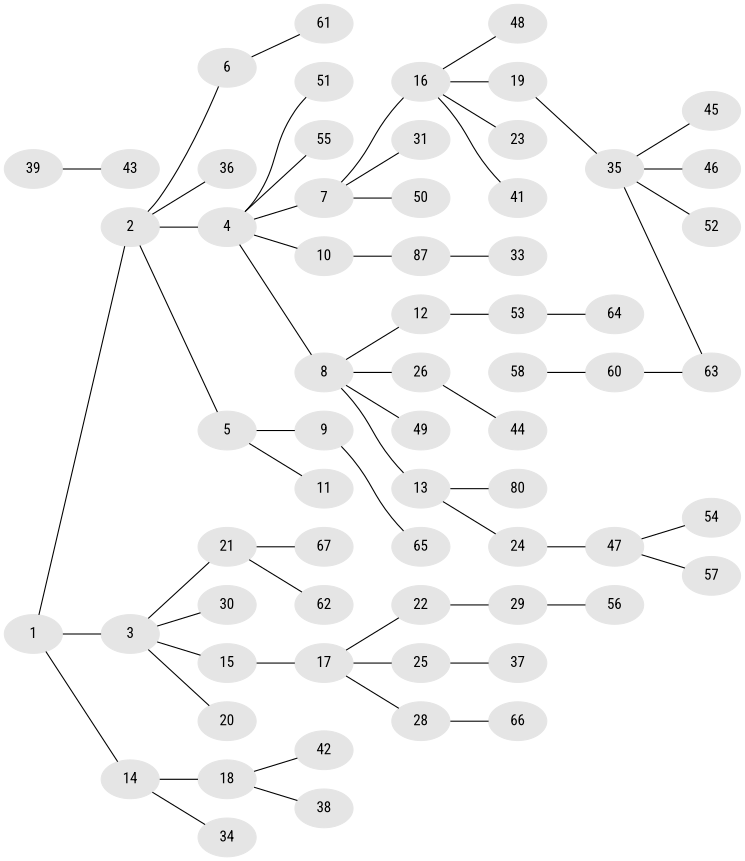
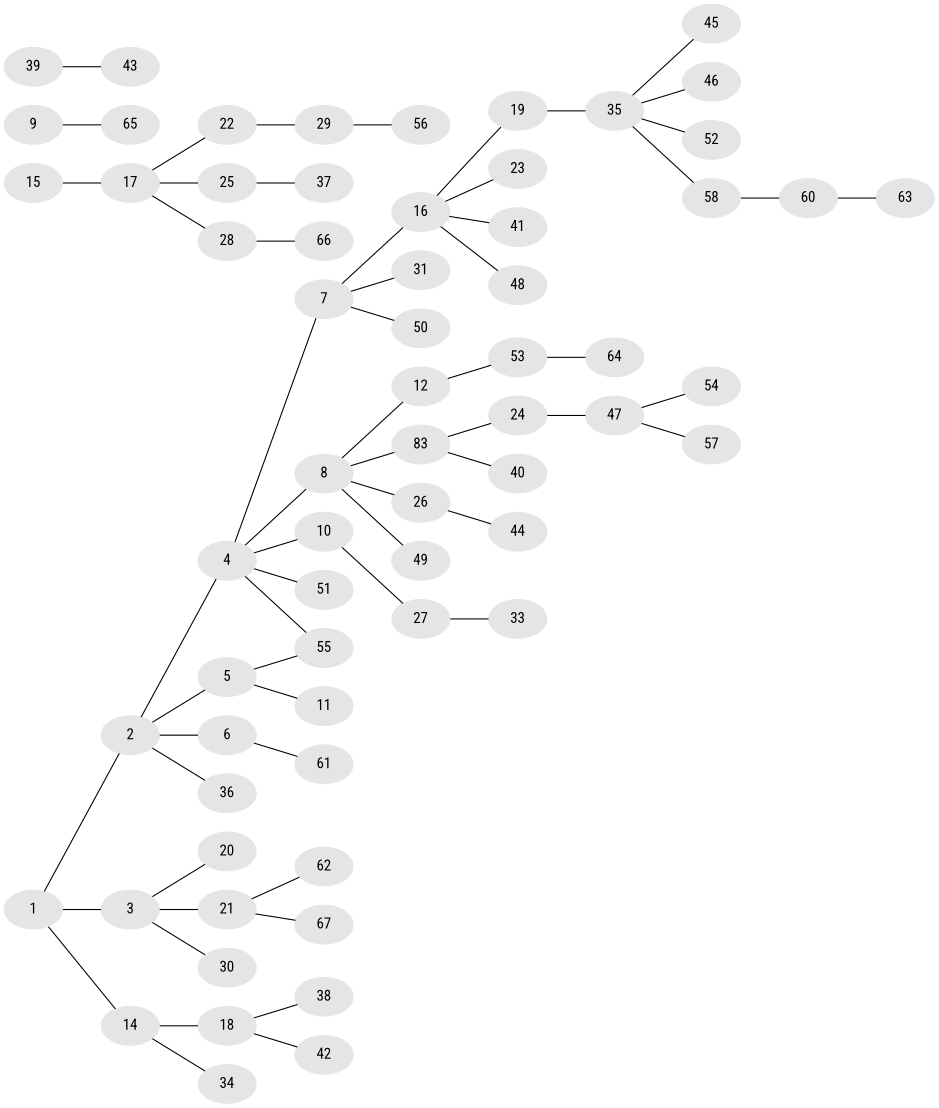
(421, 256) -> (421, 619)
(663, 271) -> (663, 155)
(276, 431) -> (276, 662)
(421, 489) -> (421, 445)
(518, 489) -> (518, 474)
(179, 649) -> none
